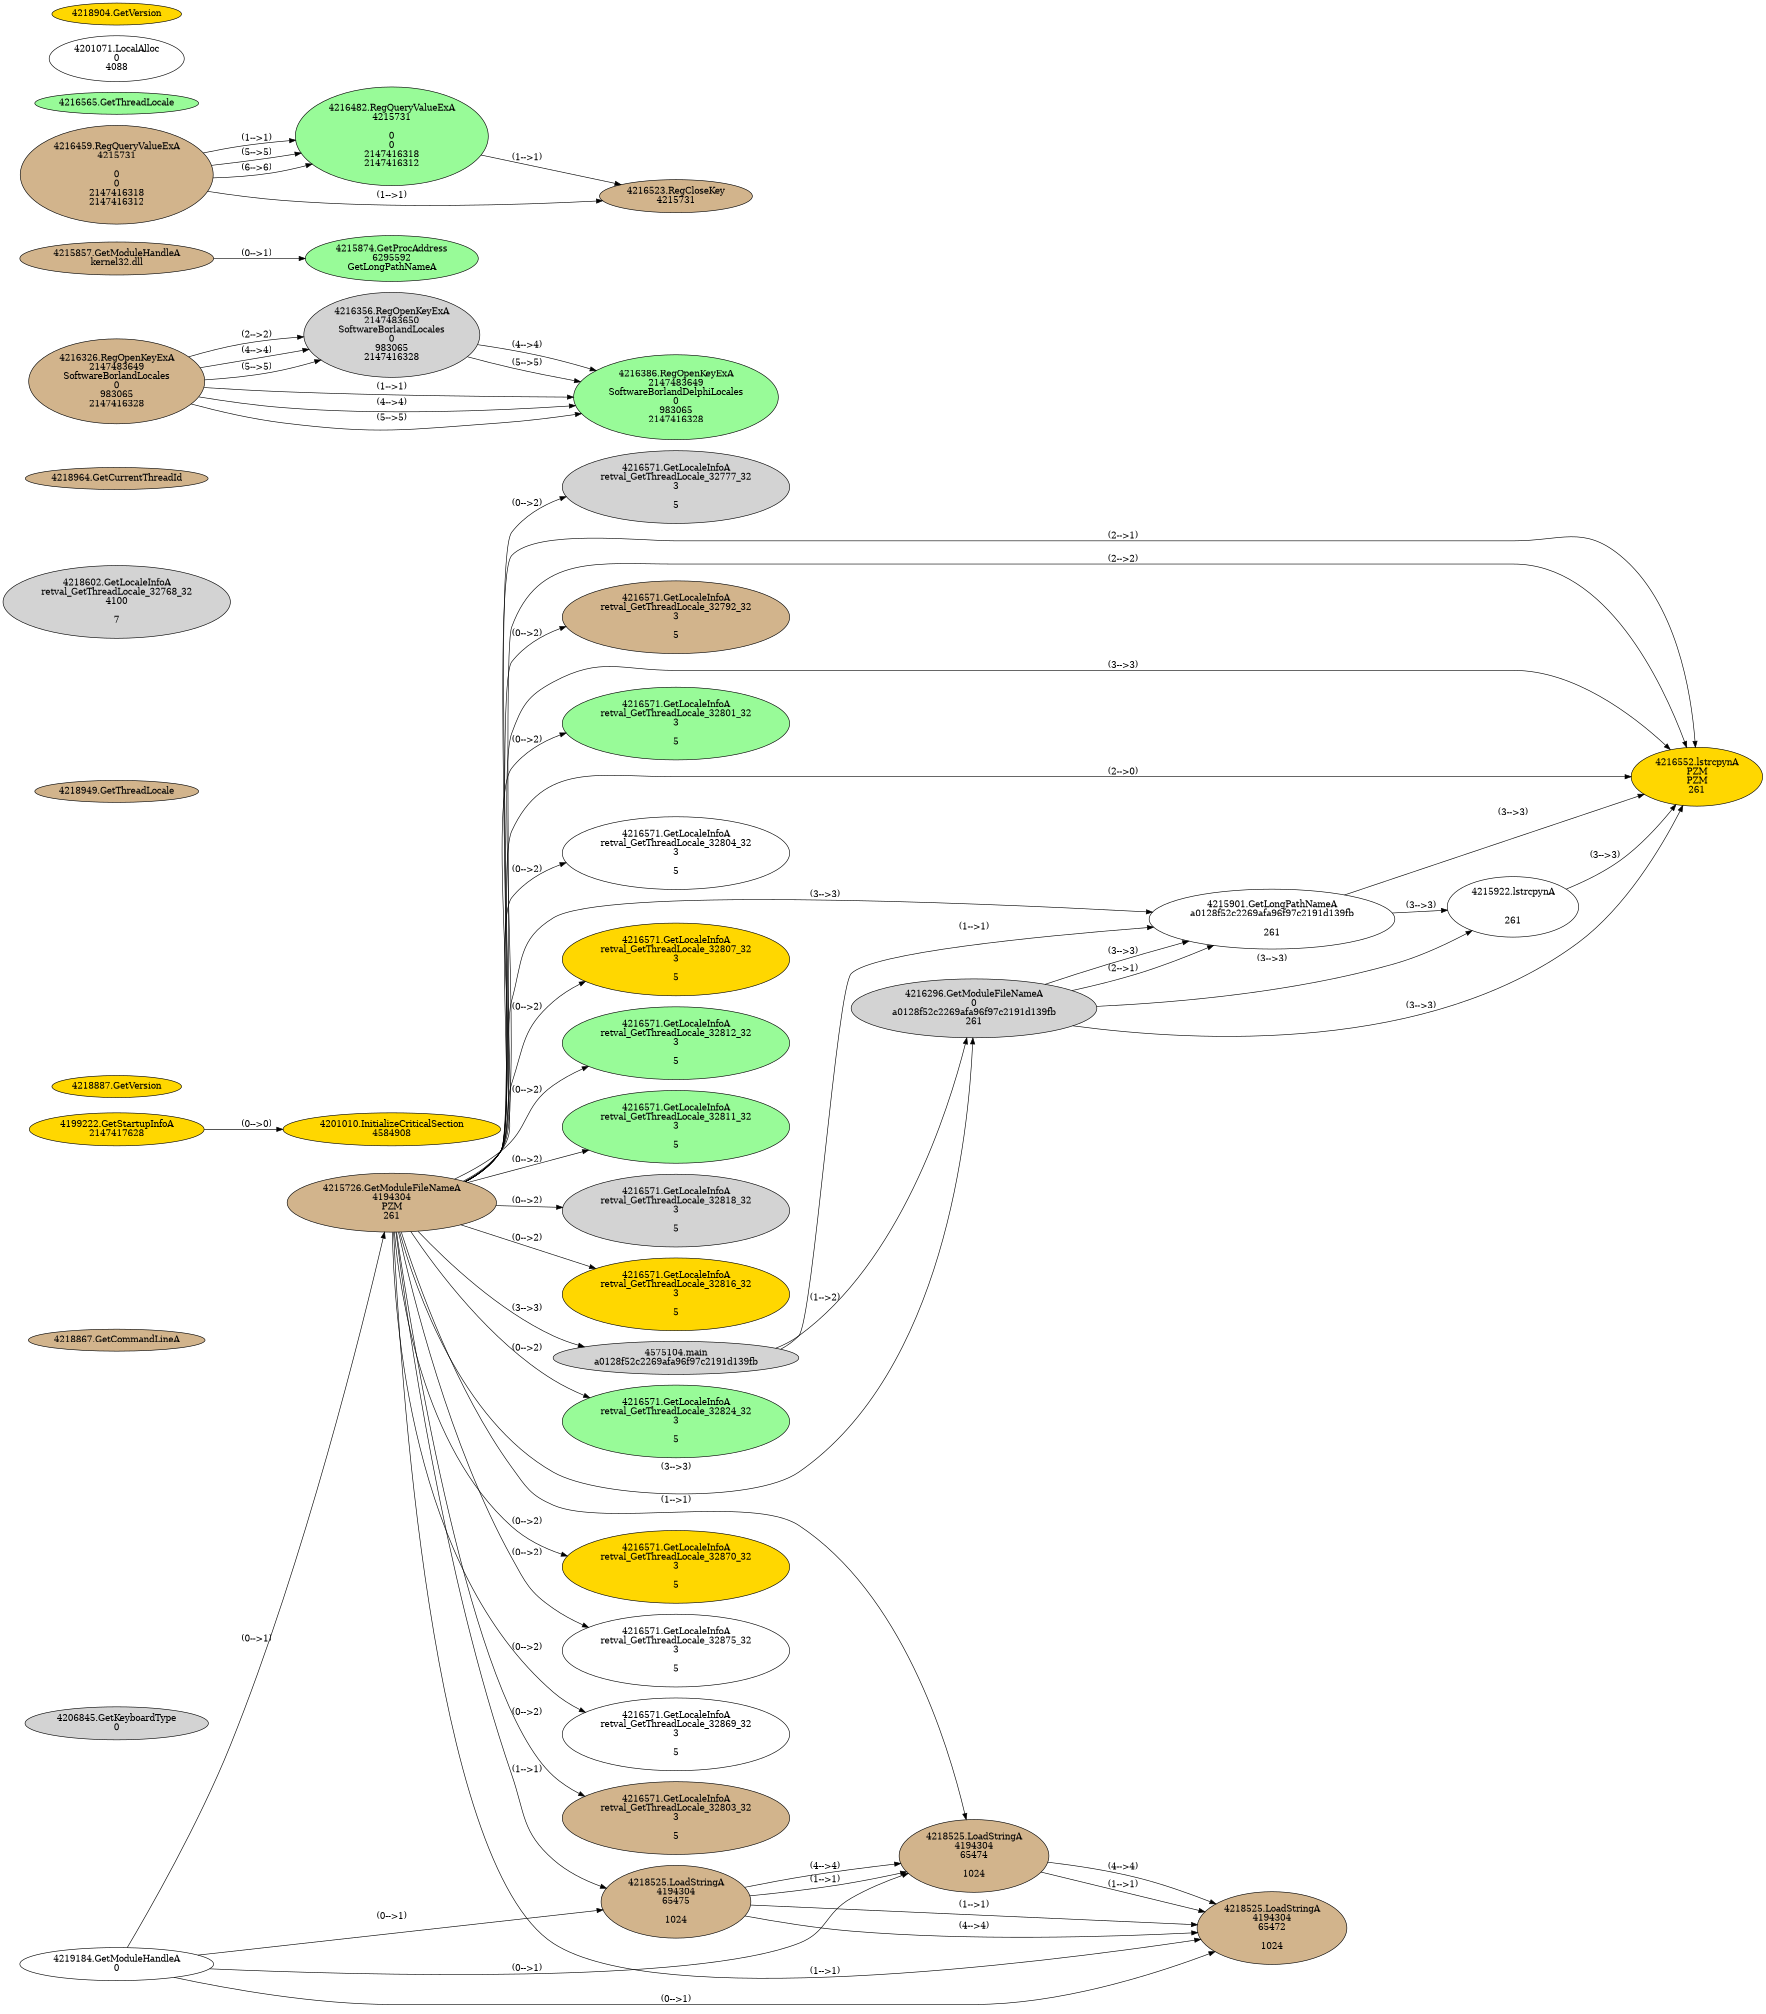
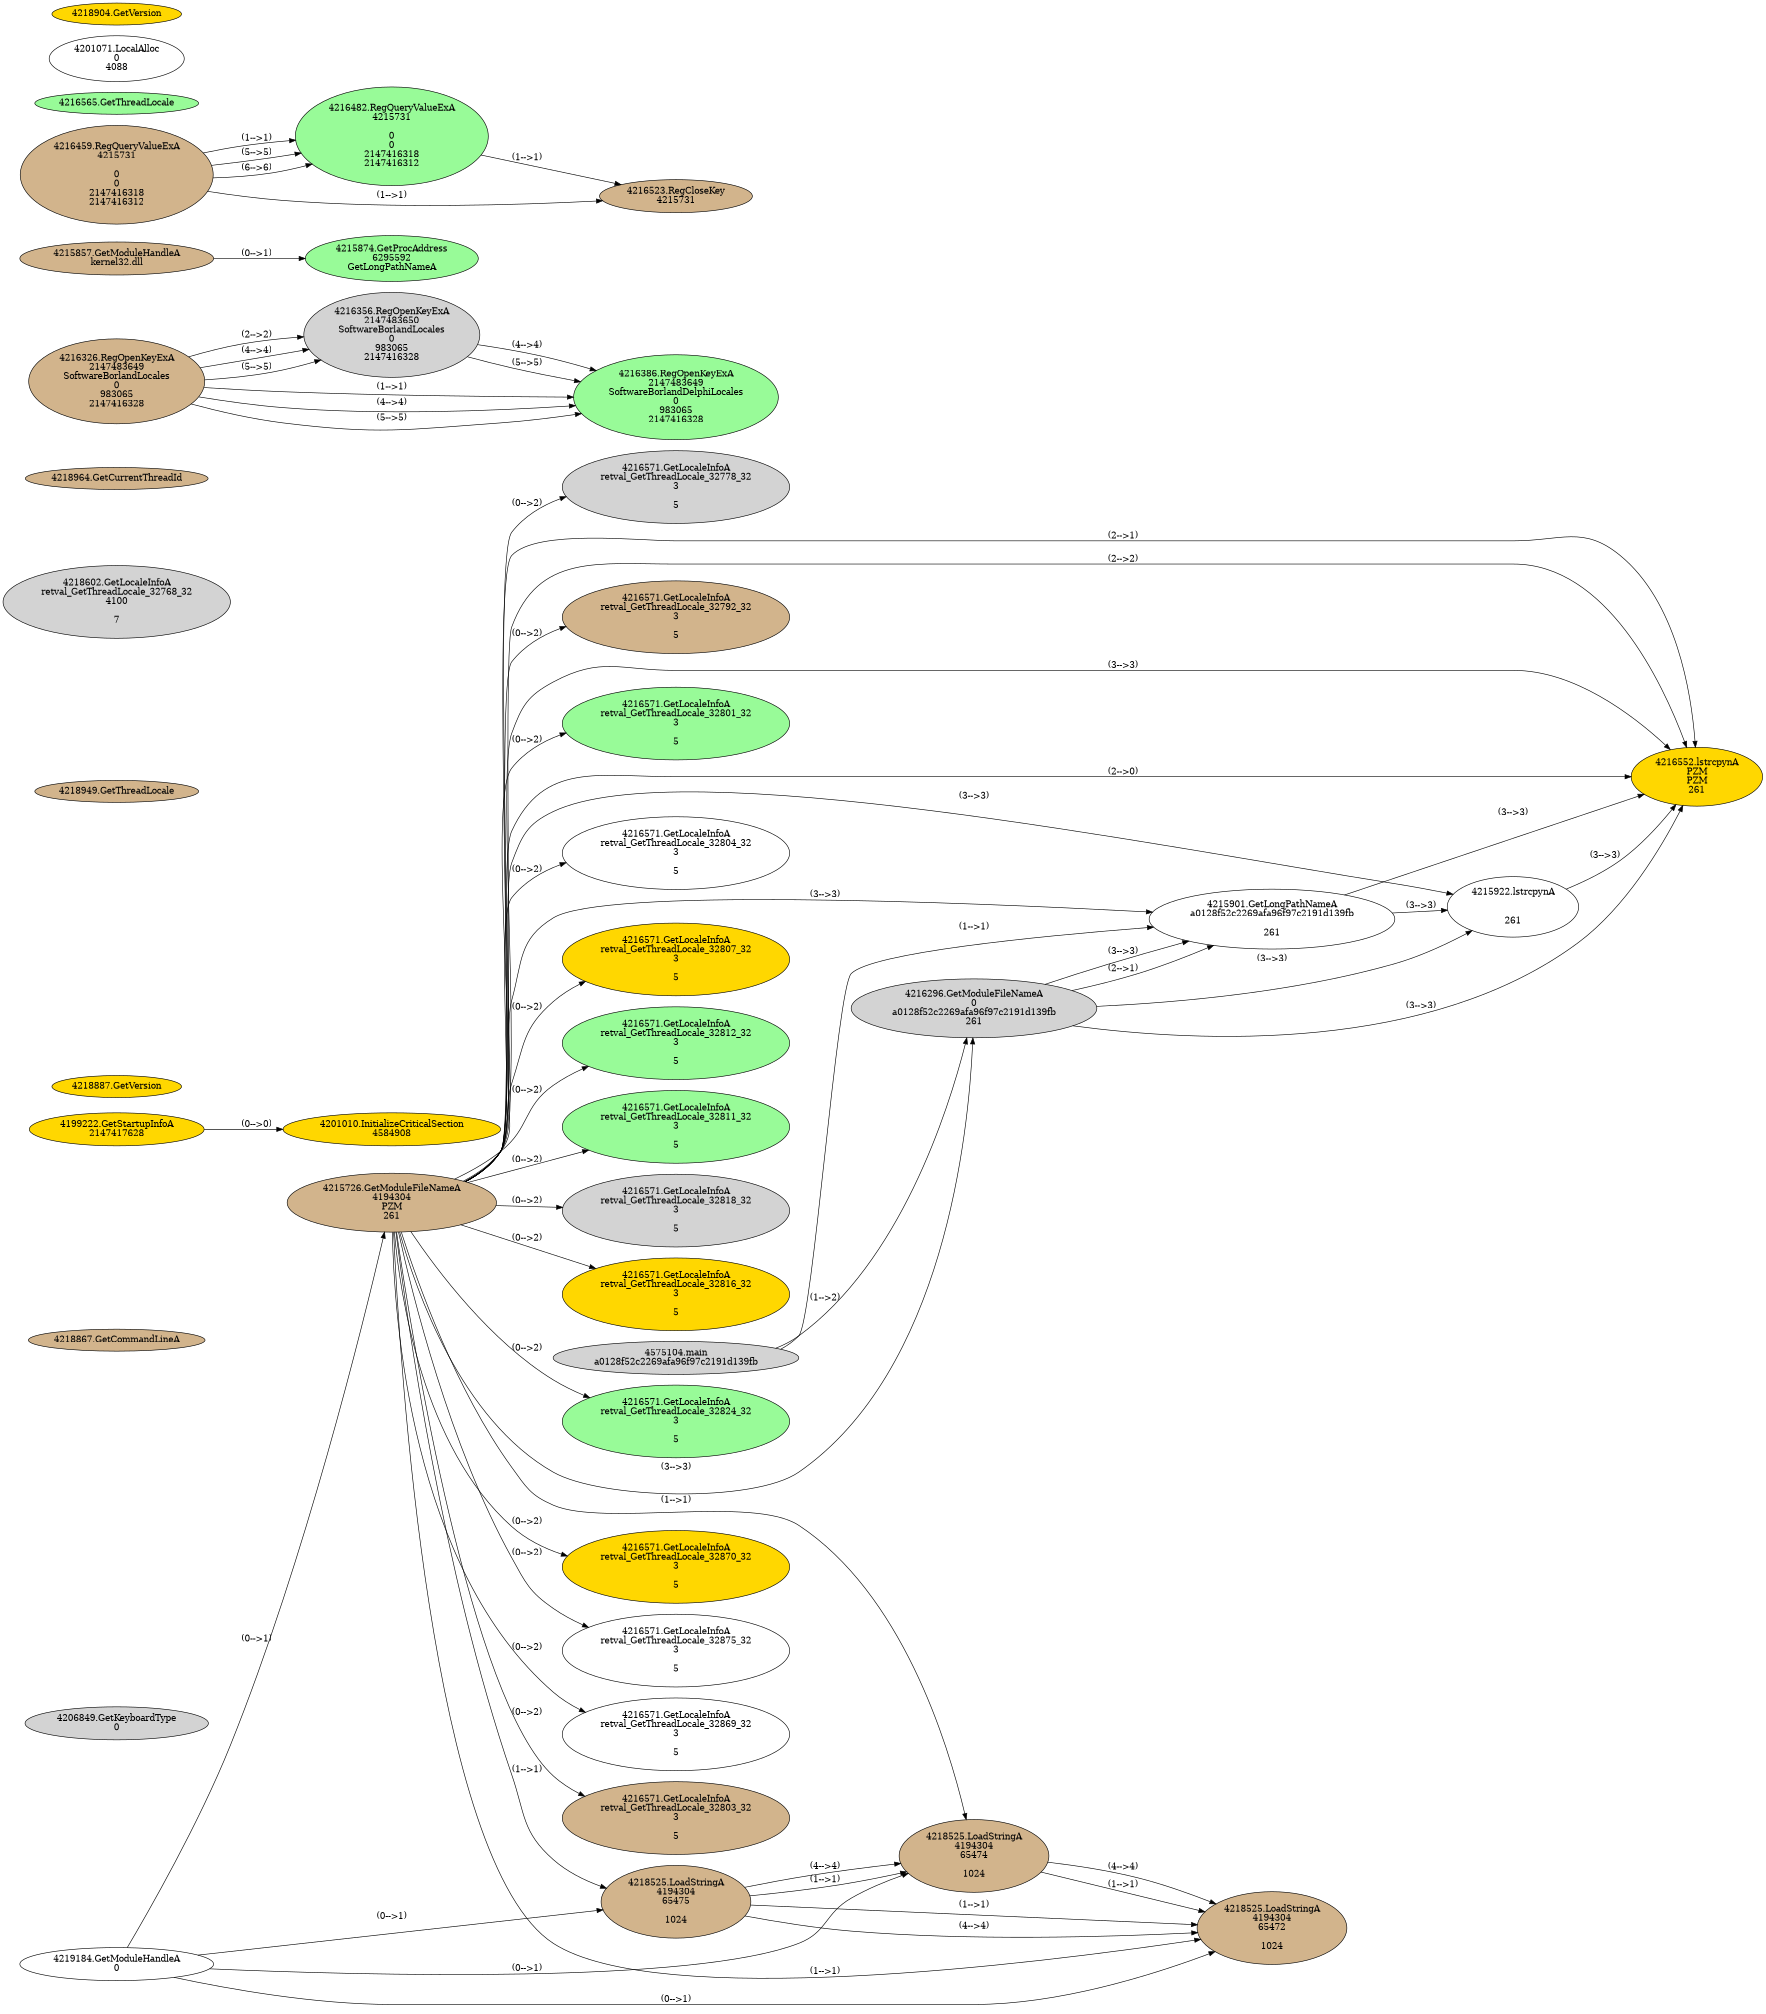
(676, 487) -> (676, 487)
(492, 1298) -> (800, 797)
(117, 1723) -> (117, 1723)
